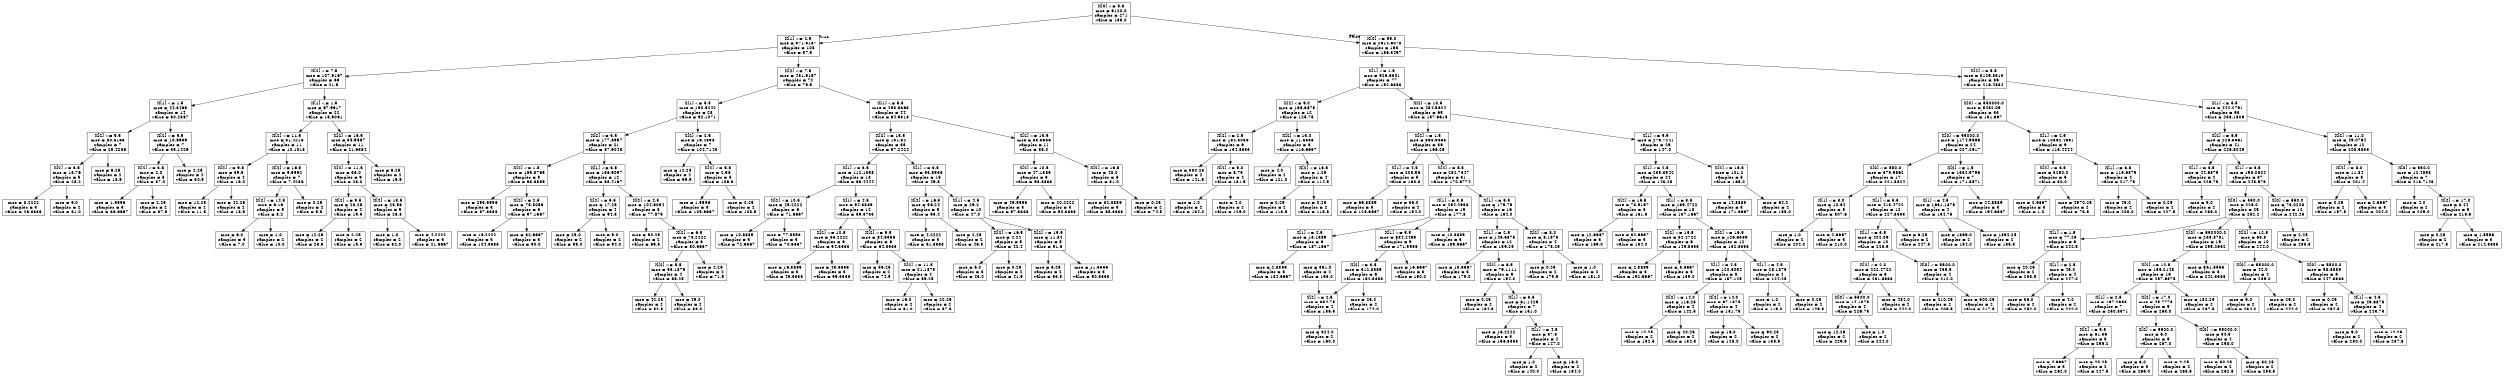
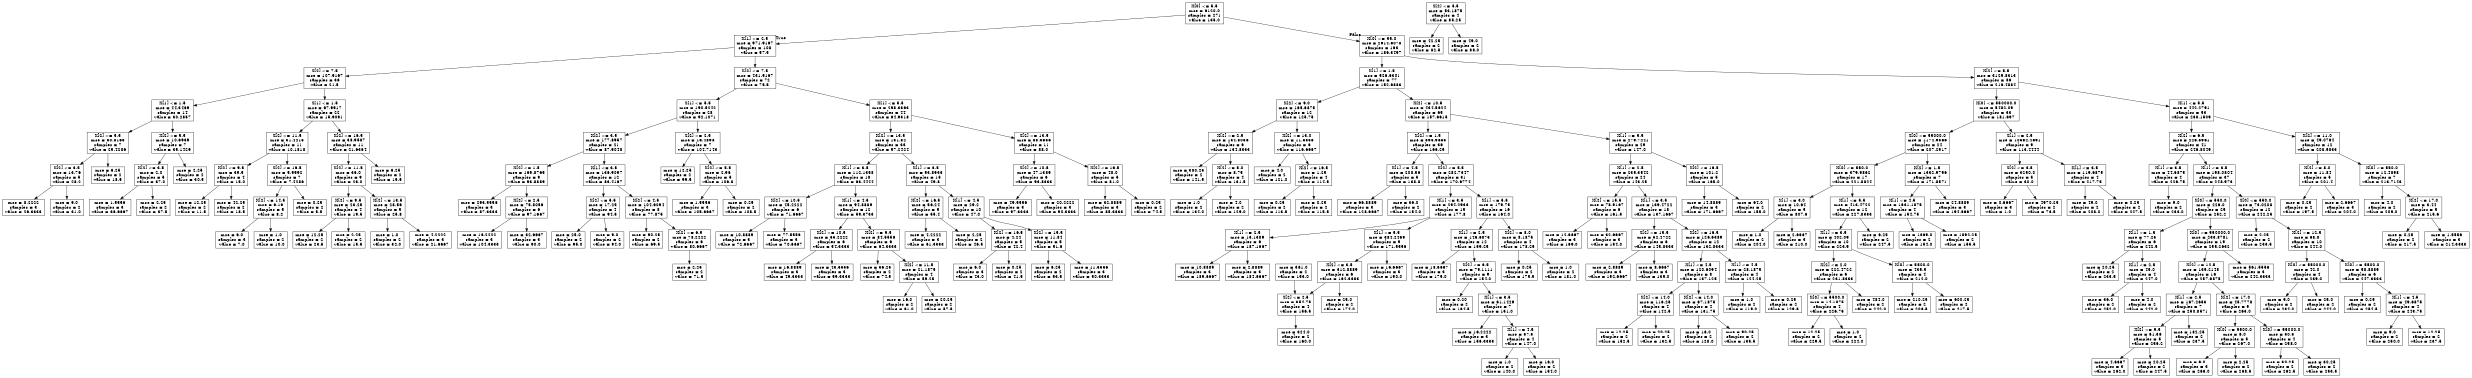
(2248, 222) -> (2280, 223)
(1449, 223) -> (1222, 256)
(680, 255) -> none
(2178, 289) -> (2189, 320)
(1478, 305) -> (1454, 305)
